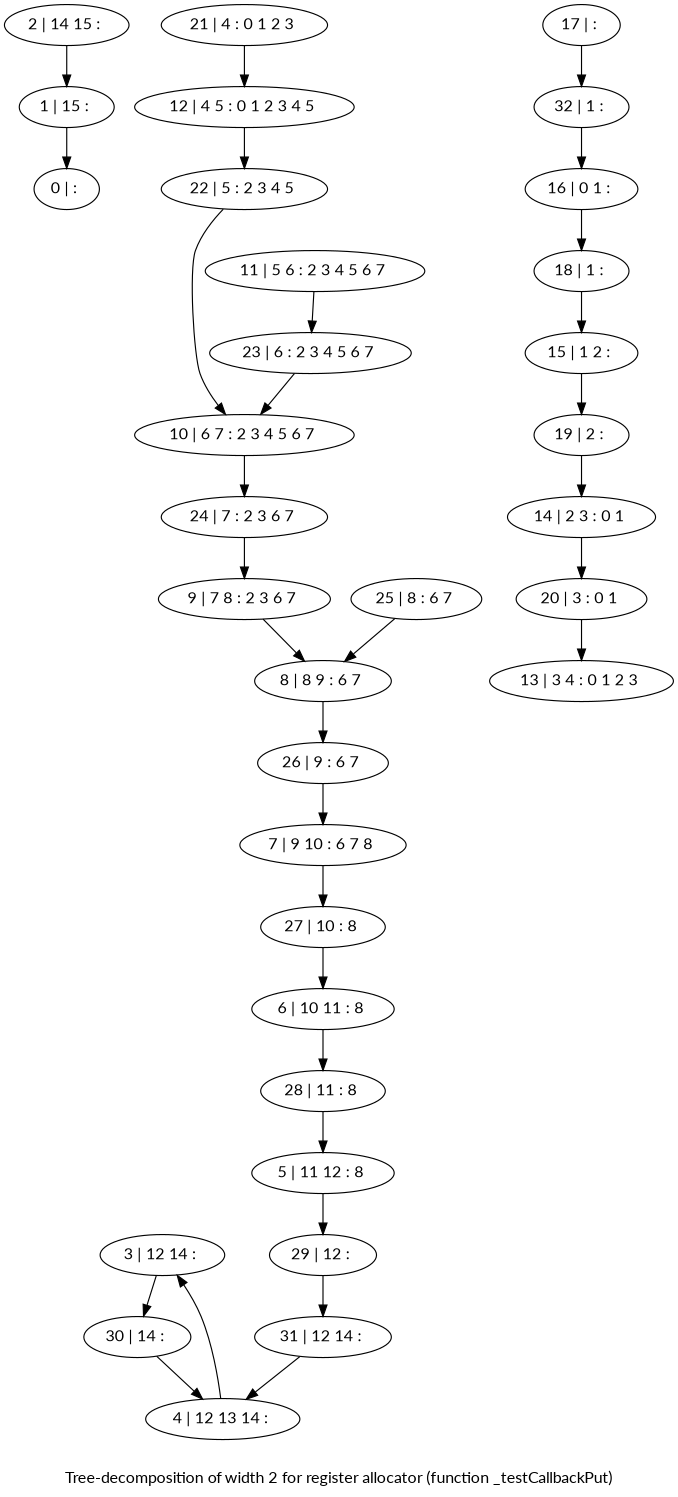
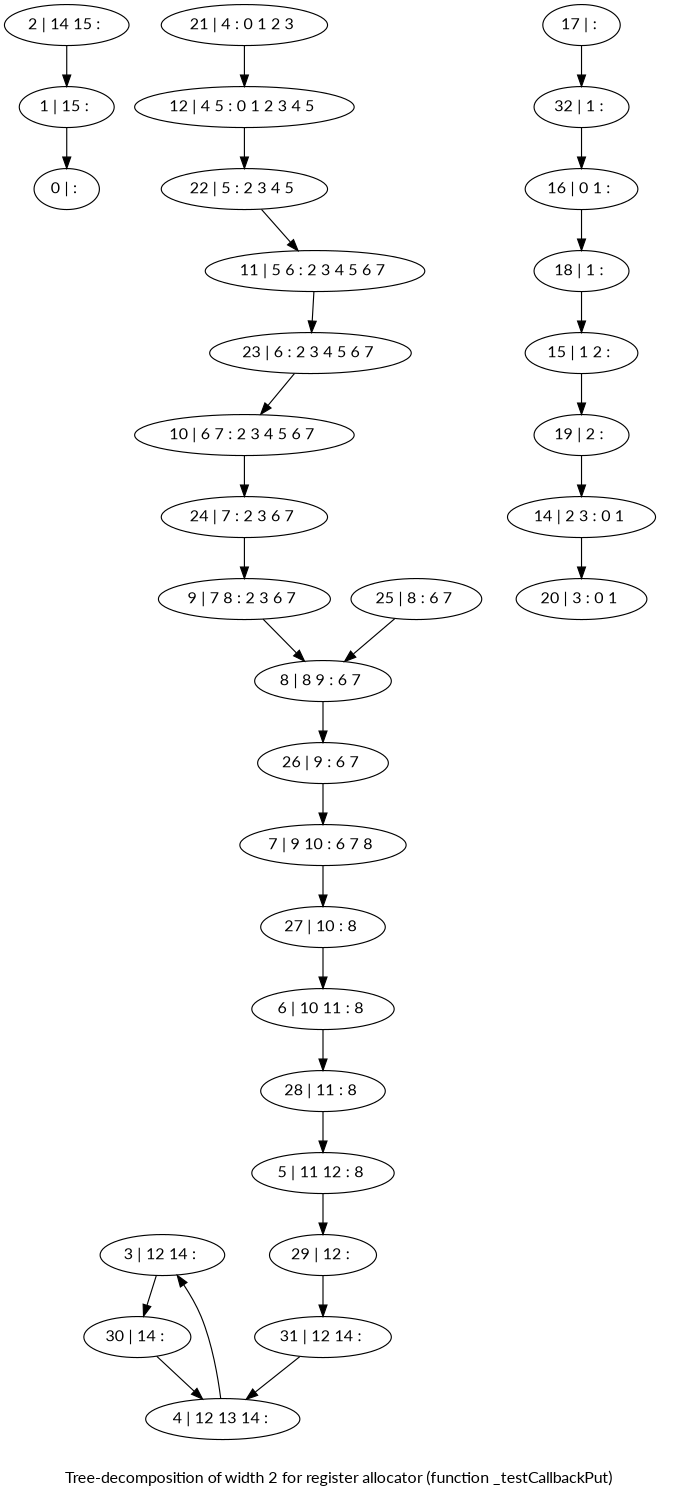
(193, 306) -> (276, 226)
(582, 681) -> none
